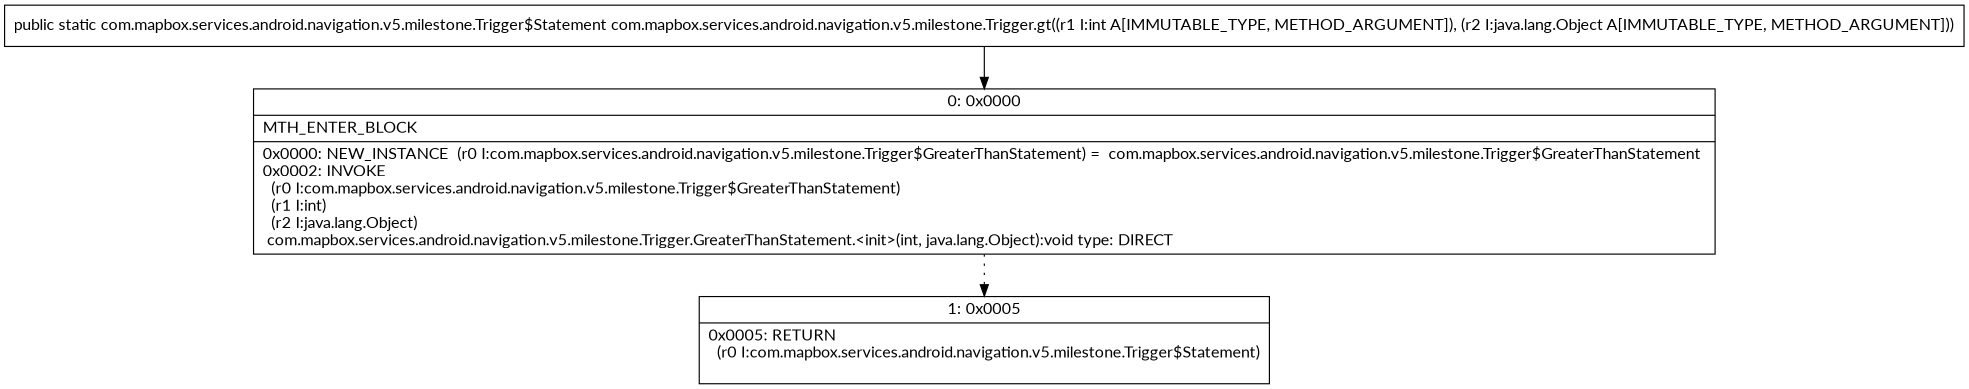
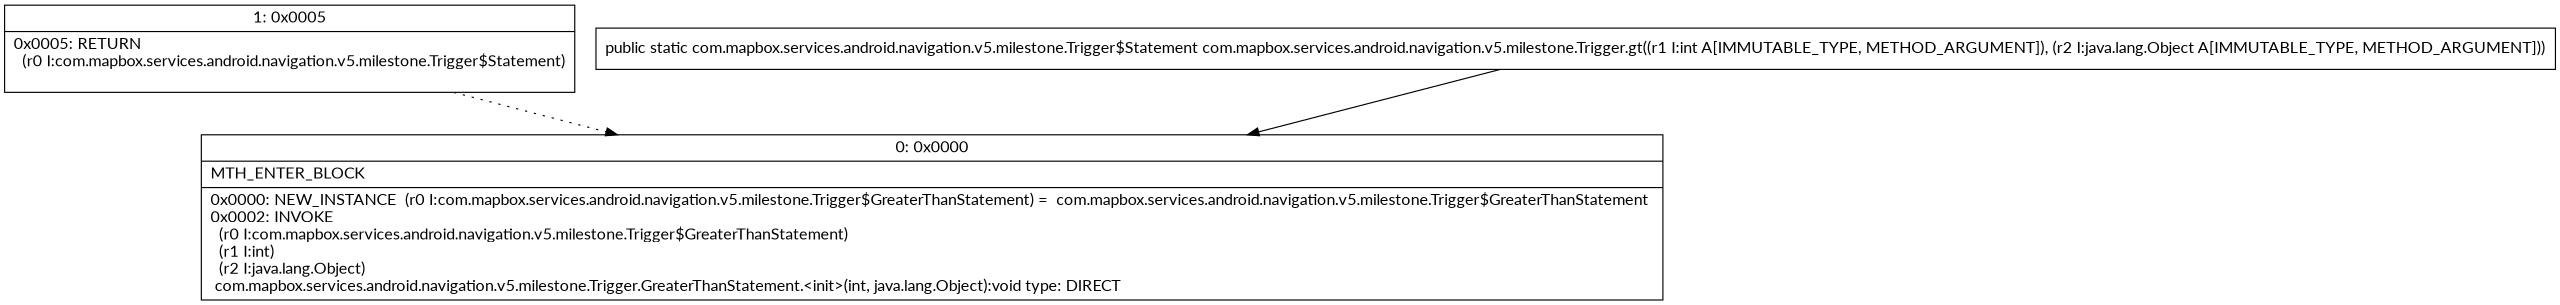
(984, 270) -> (530, 112)
